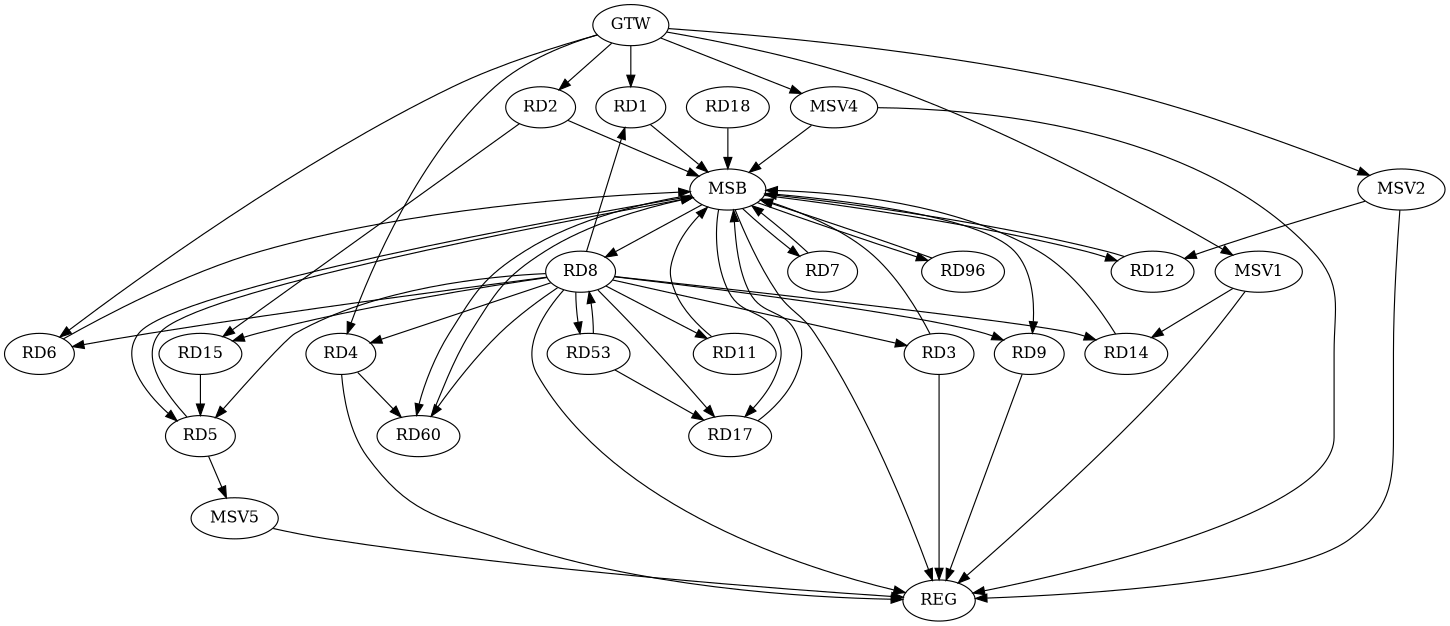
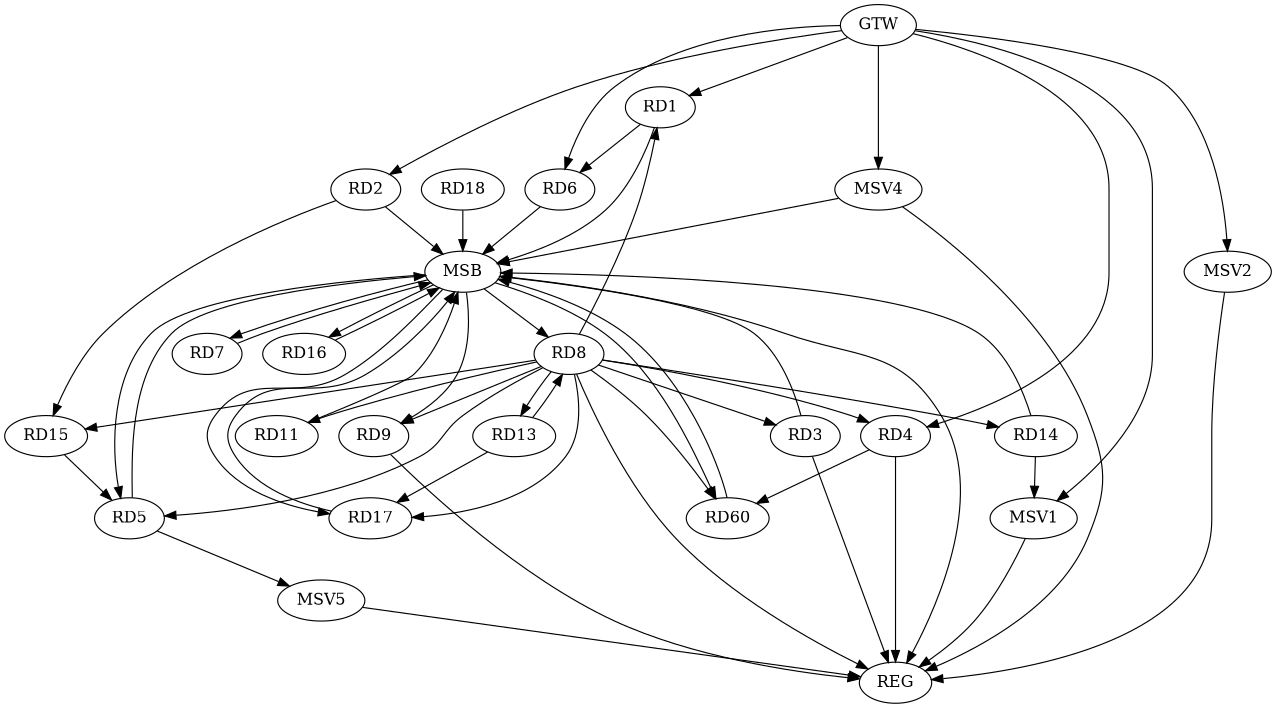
(963, 272) -> (304, 354)
(1153, 272) -> none
(315, 309) -> (615, 145)
(1197, 310) -> (1035, 472)
(589, 354) -> (514, 436)
